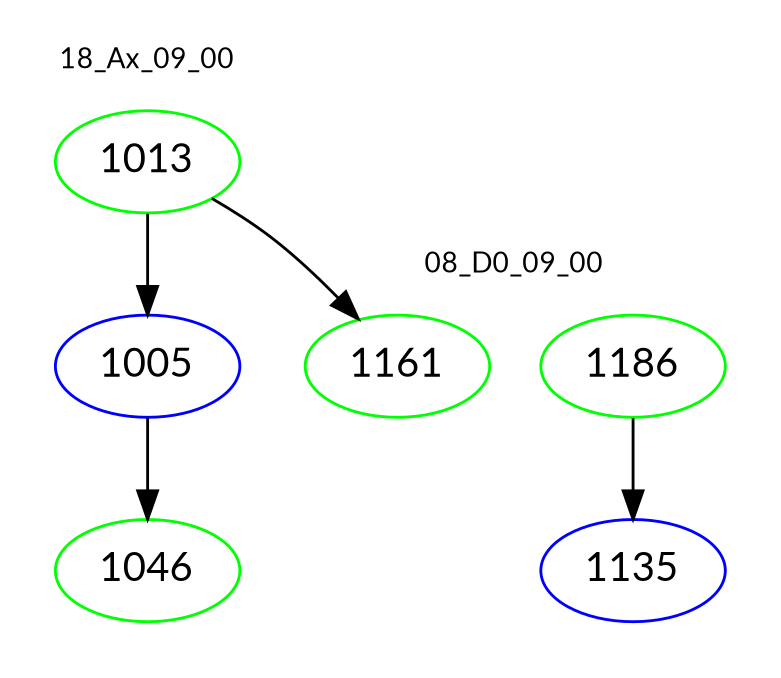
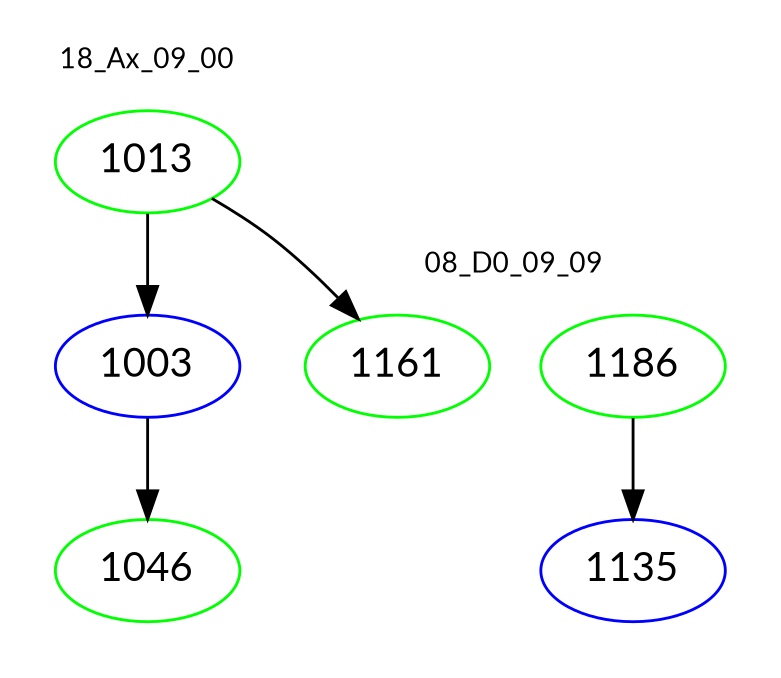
(515, 265) -> (515, 265)
(148, 366) -> (148, 366)
